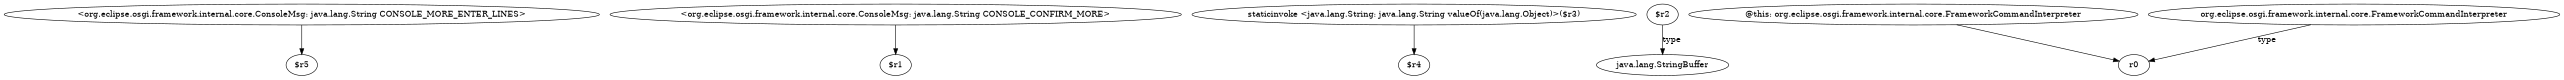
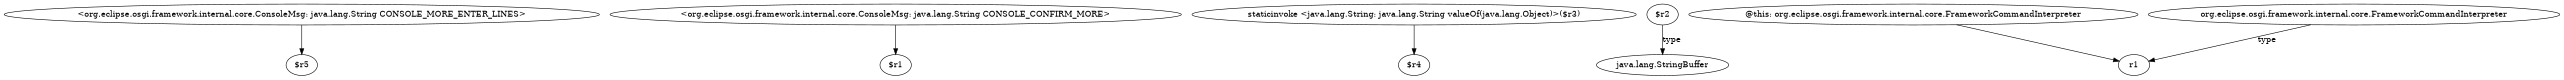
(2134, 65) -> (2134, 65)
